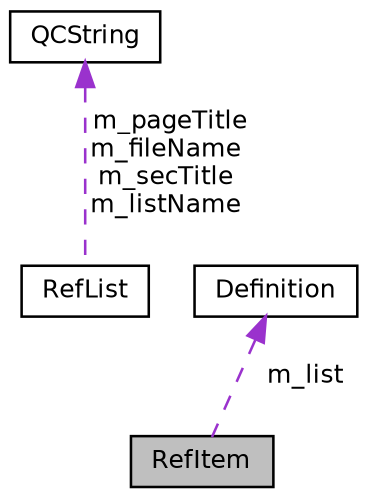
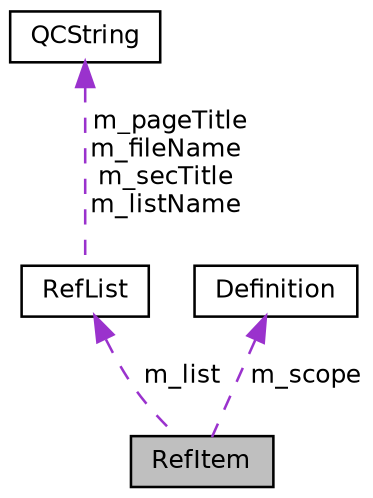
(303, 376) -> (303, 376)
none -> (137, 392)
